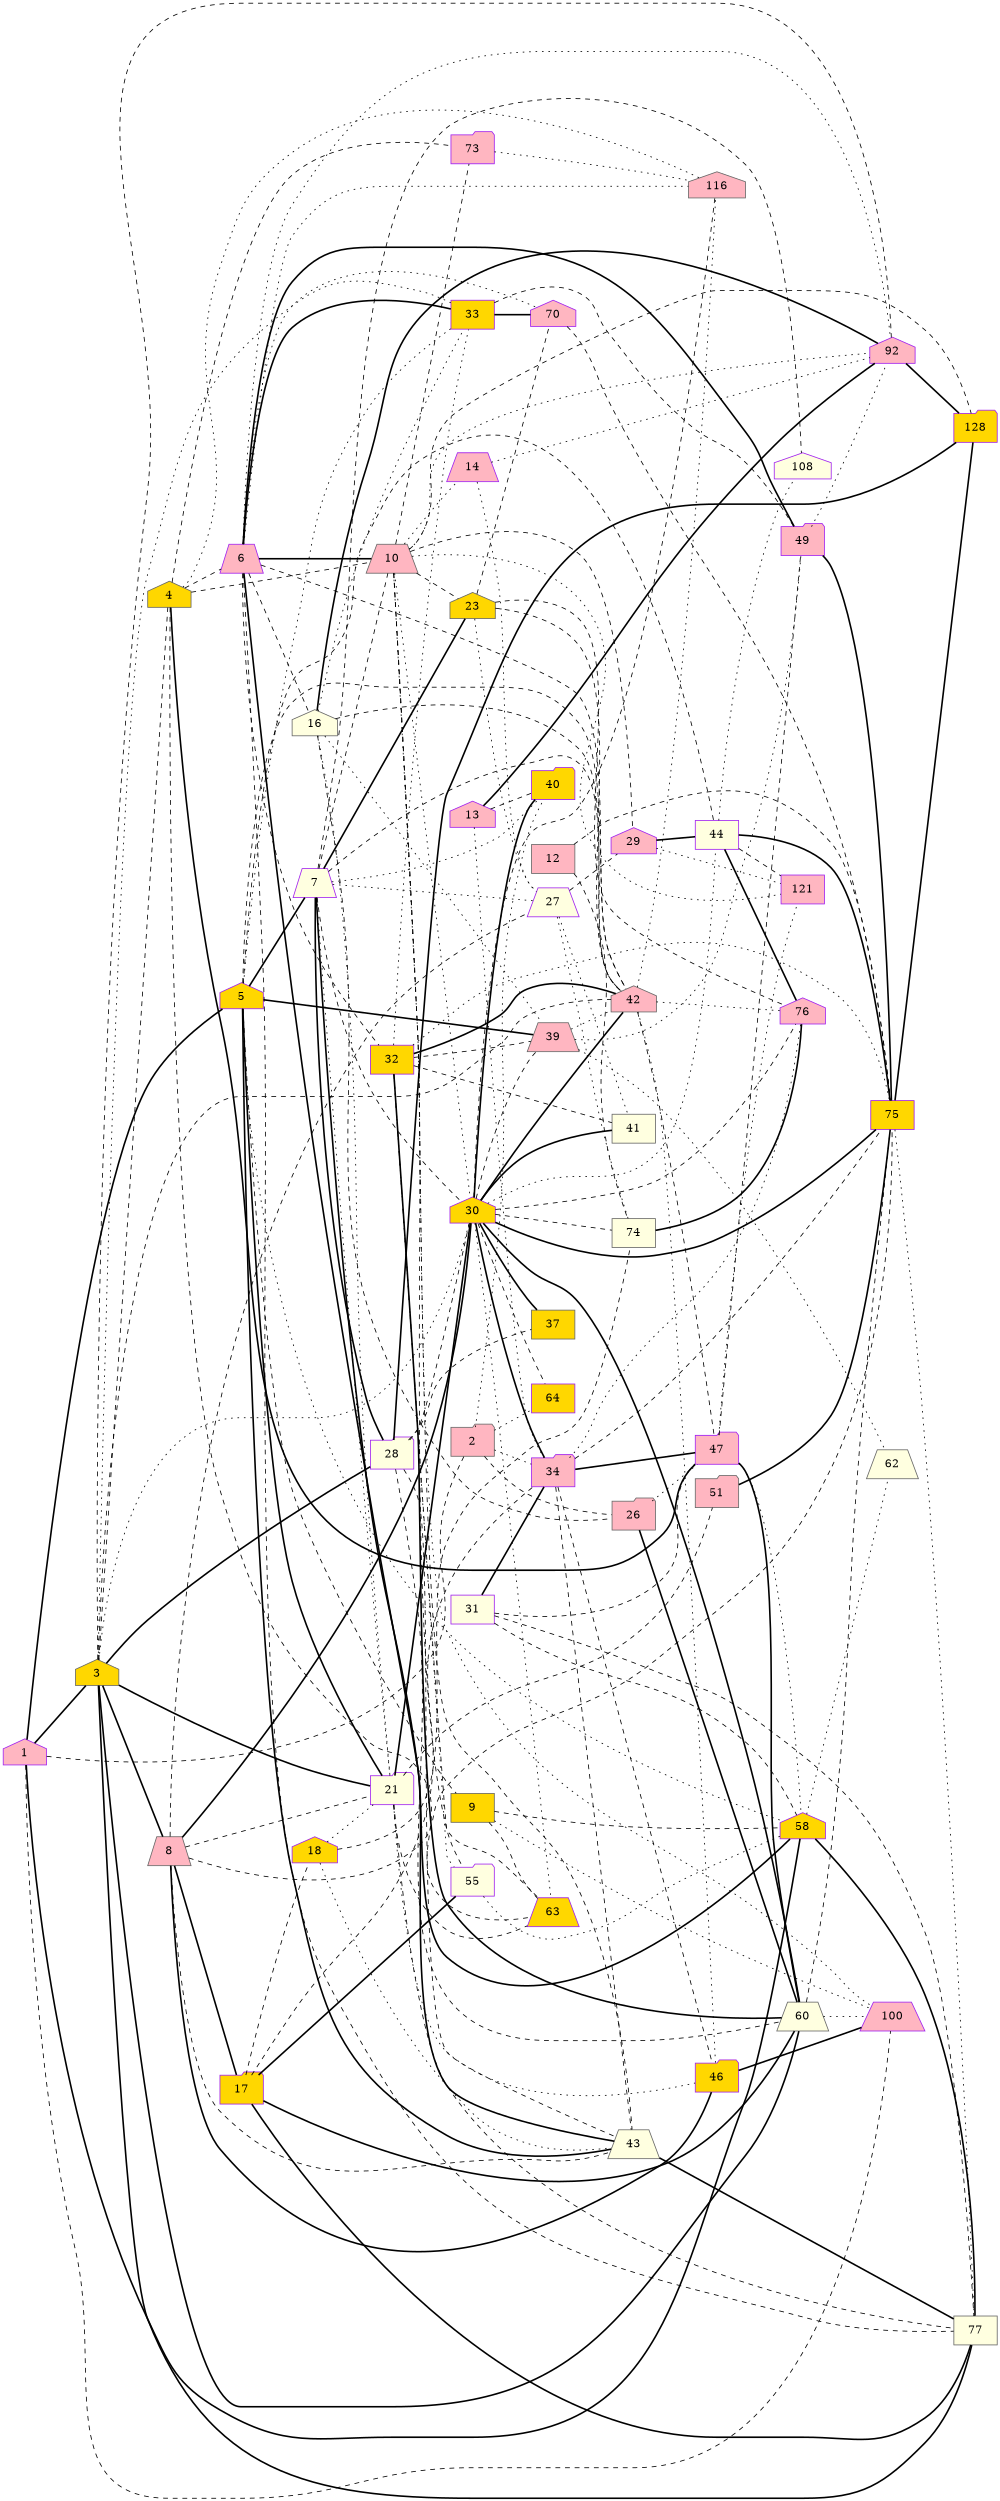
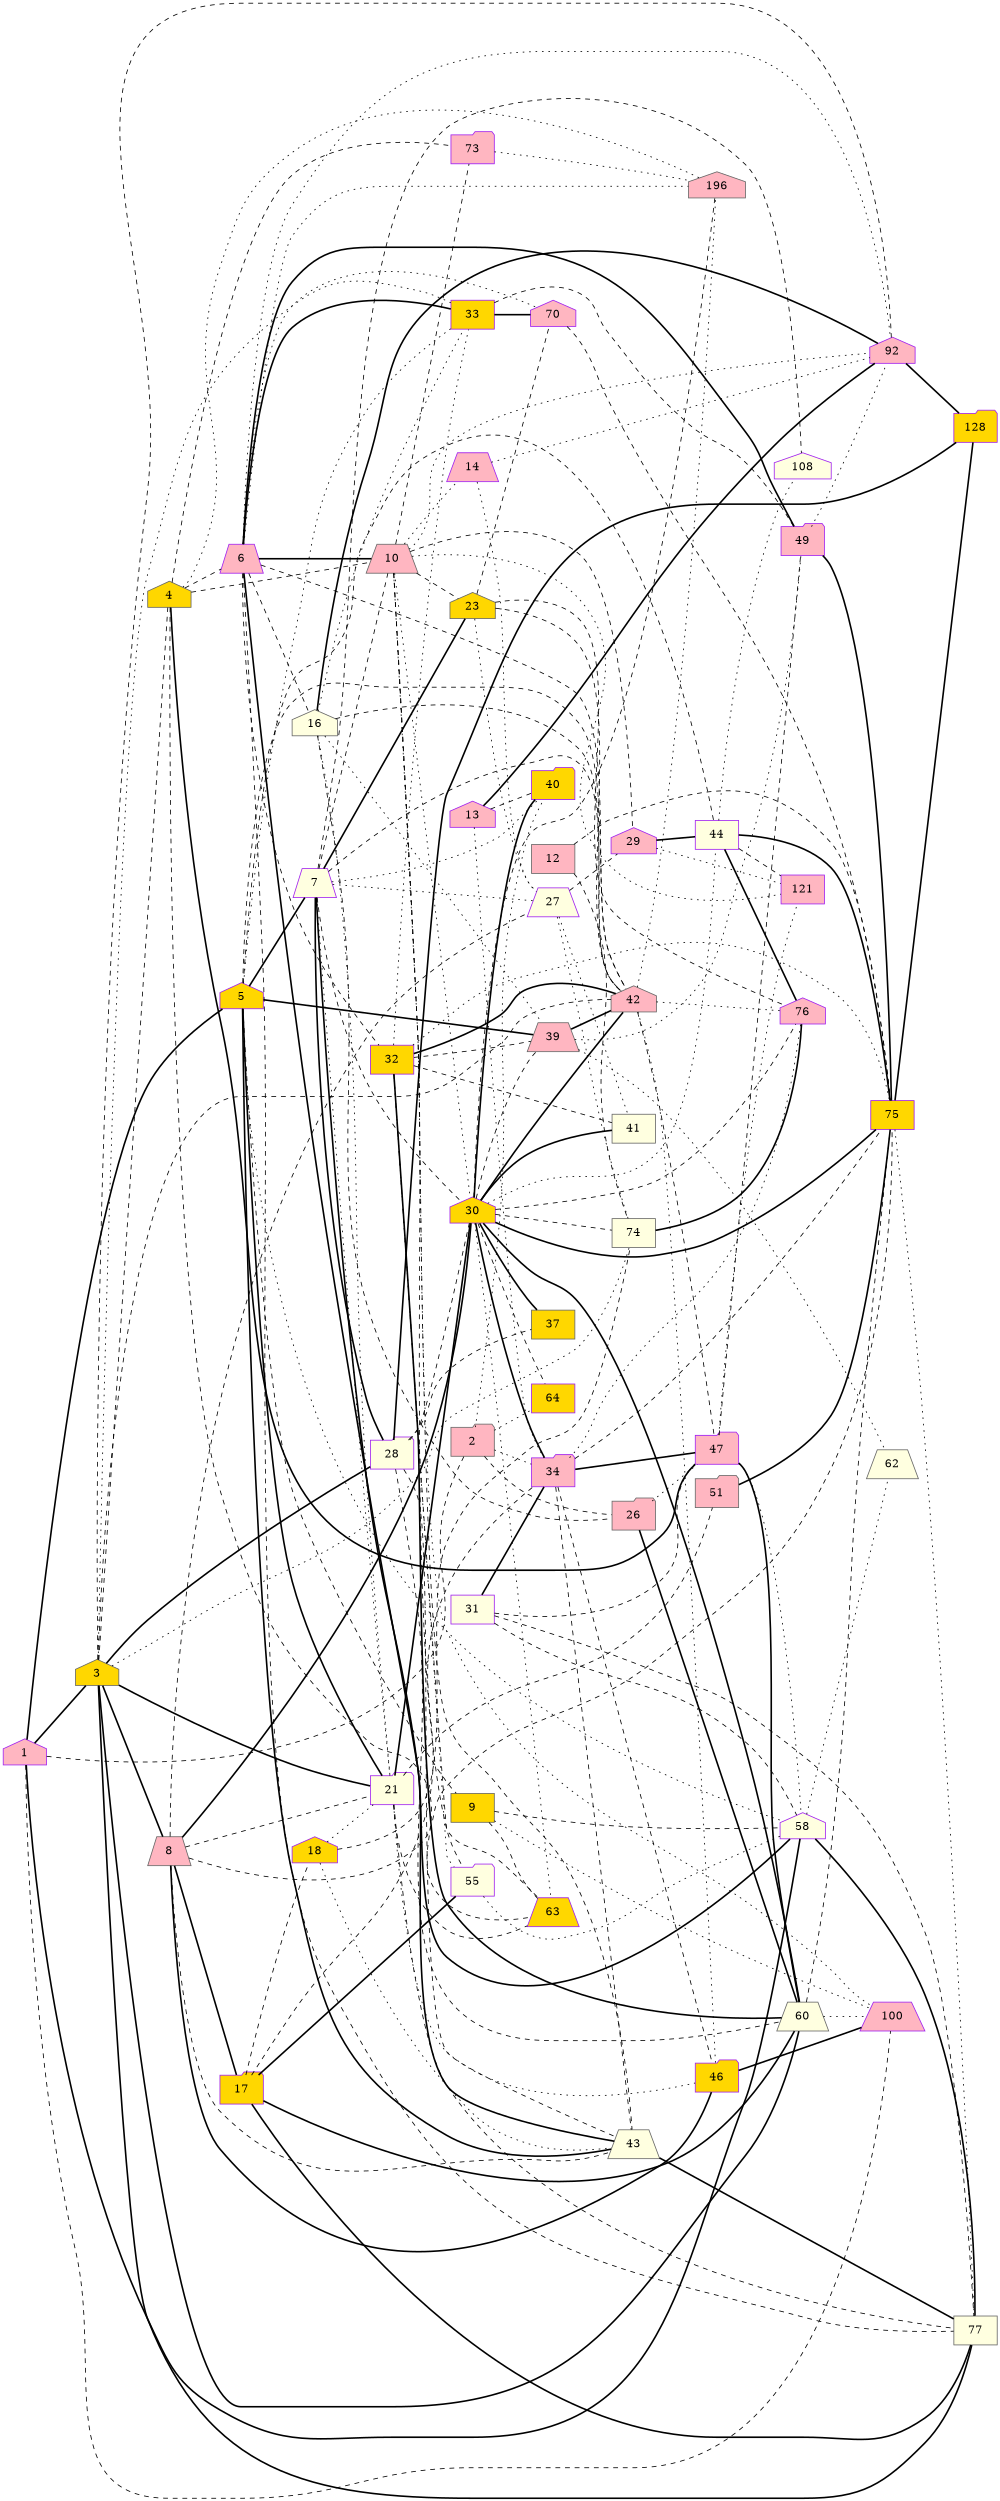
(717, 186) -> (717, 186)
(658, 310) -> none
(589, 1021) -> (589, 1021)
(258, 1418) -> (406, 1489)
(803, 1827) -> (803, 1827)
